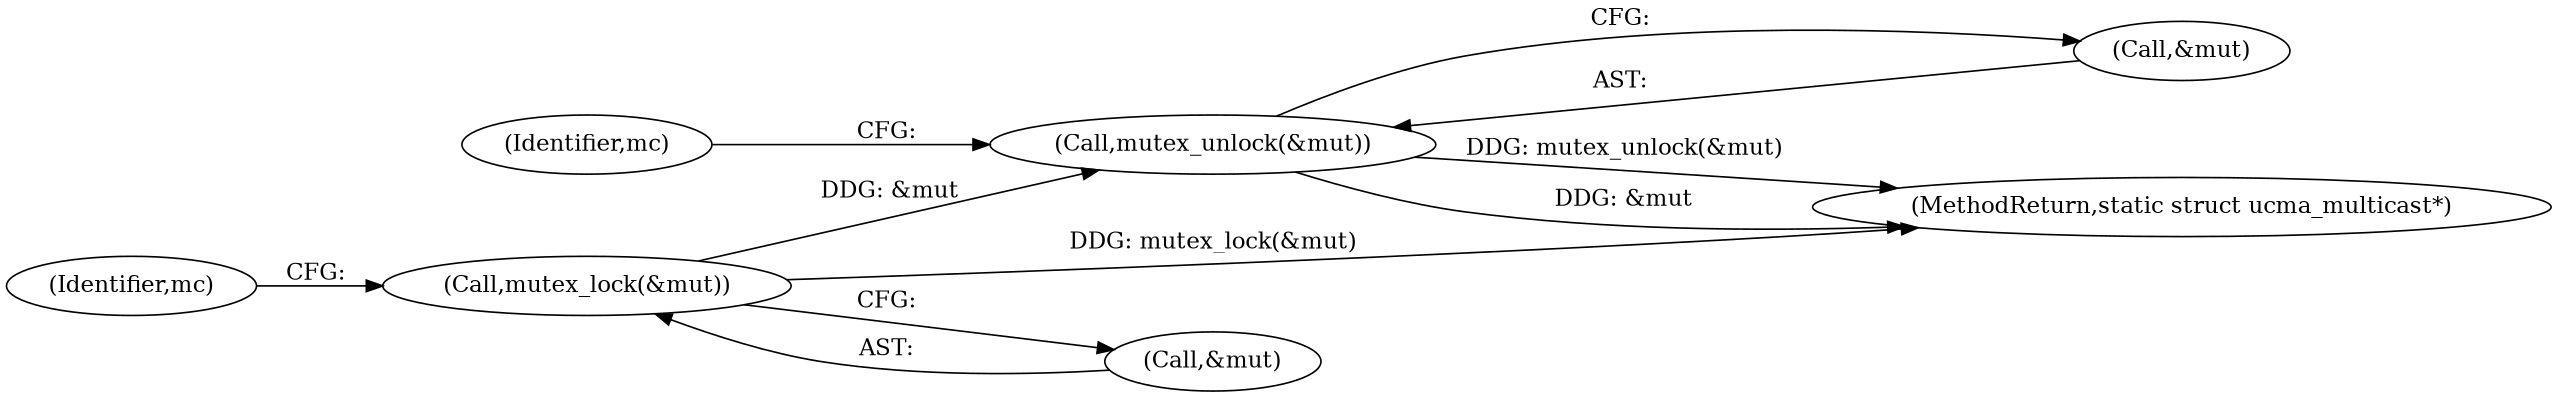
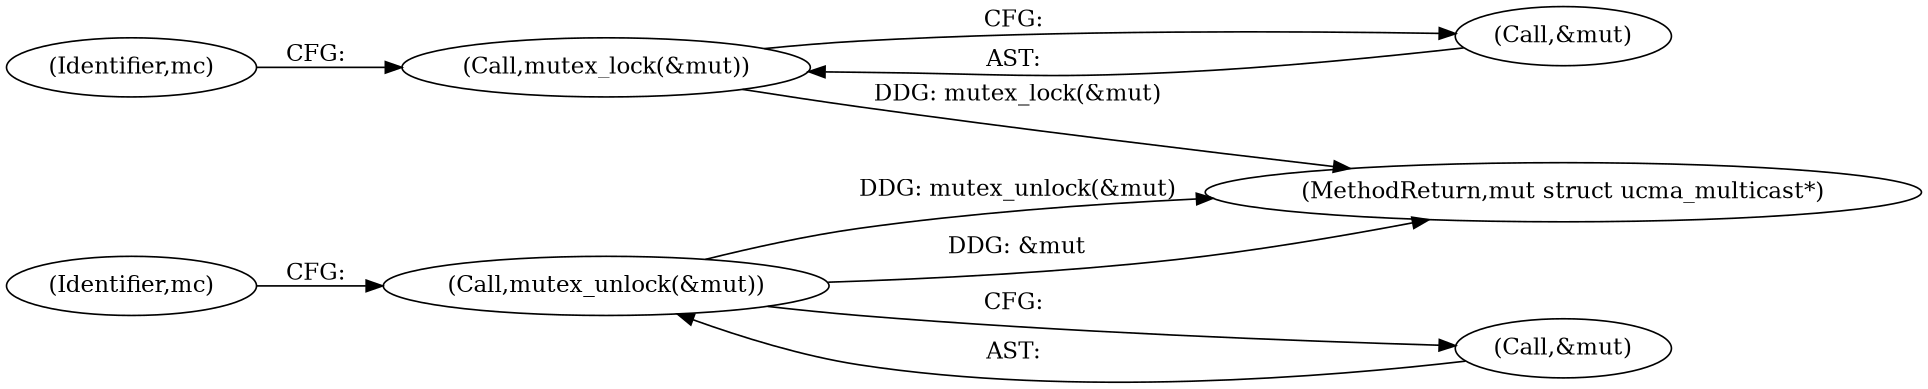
(2182, 207) -> (1563, 192)
(890, 217) -> none
